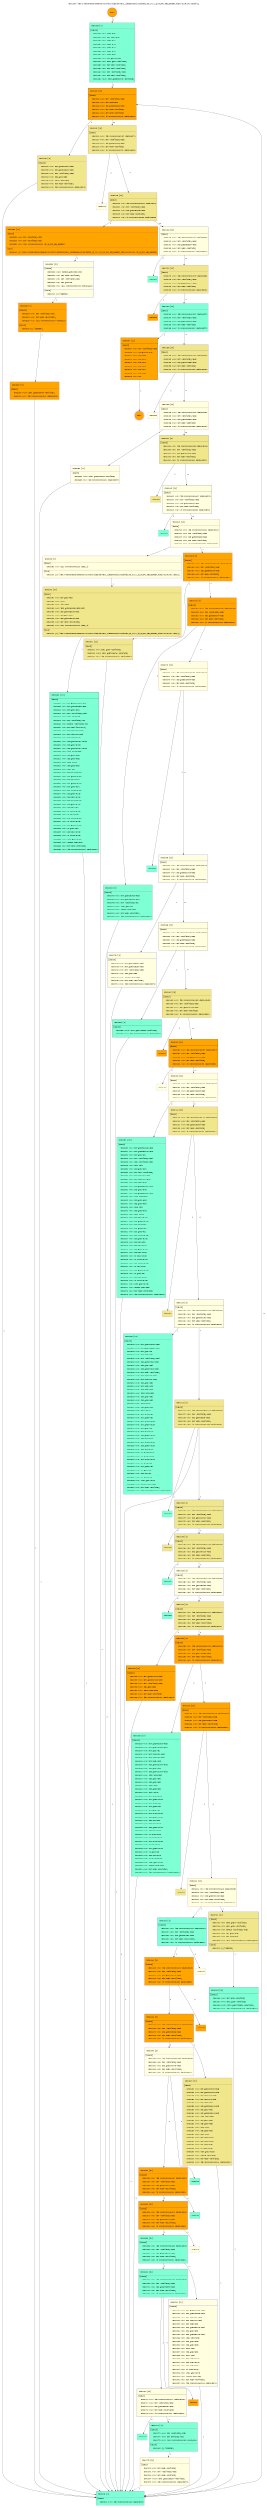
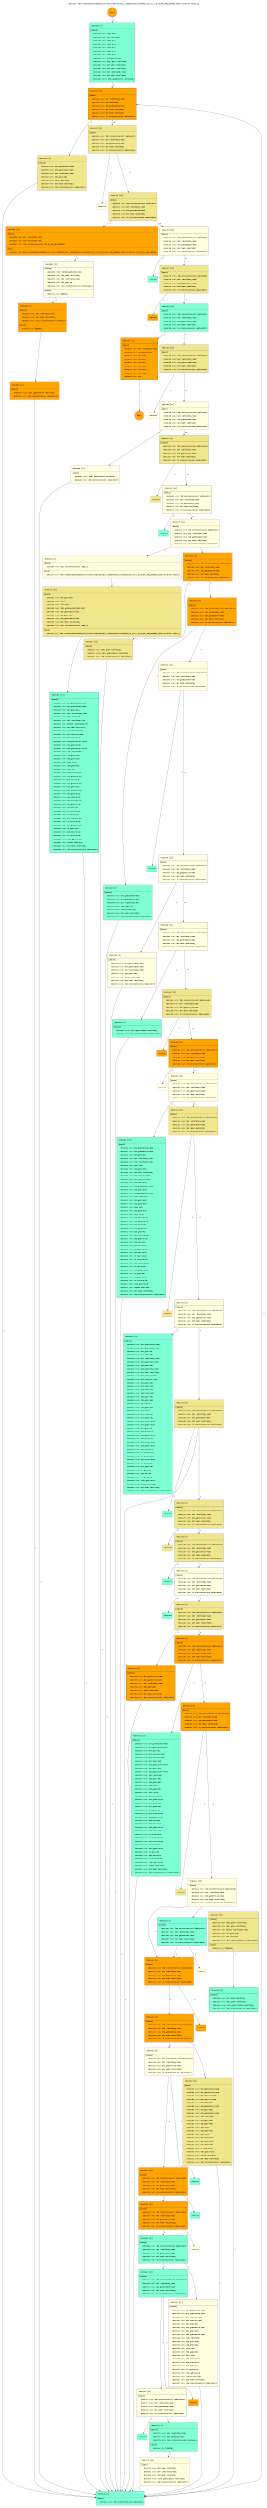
(221, 1909) -> (151, 1917)
